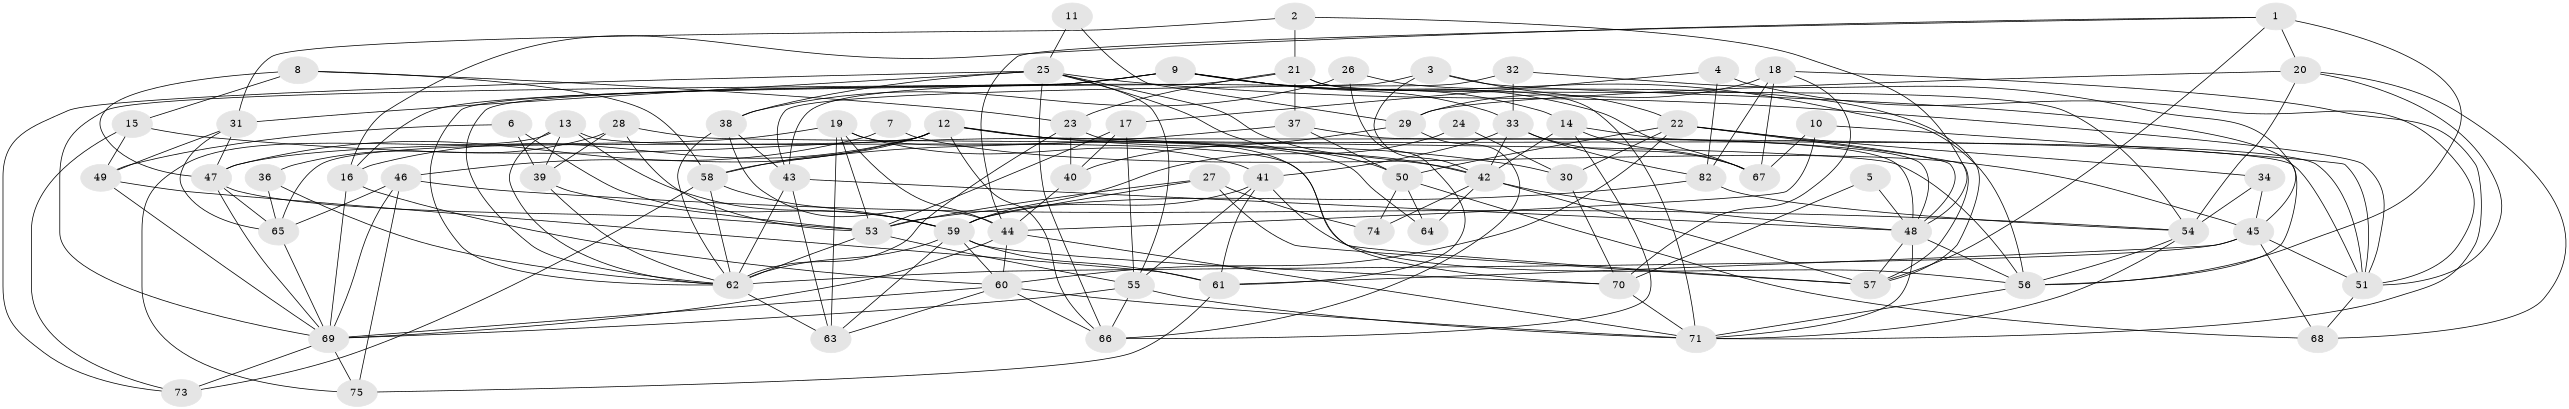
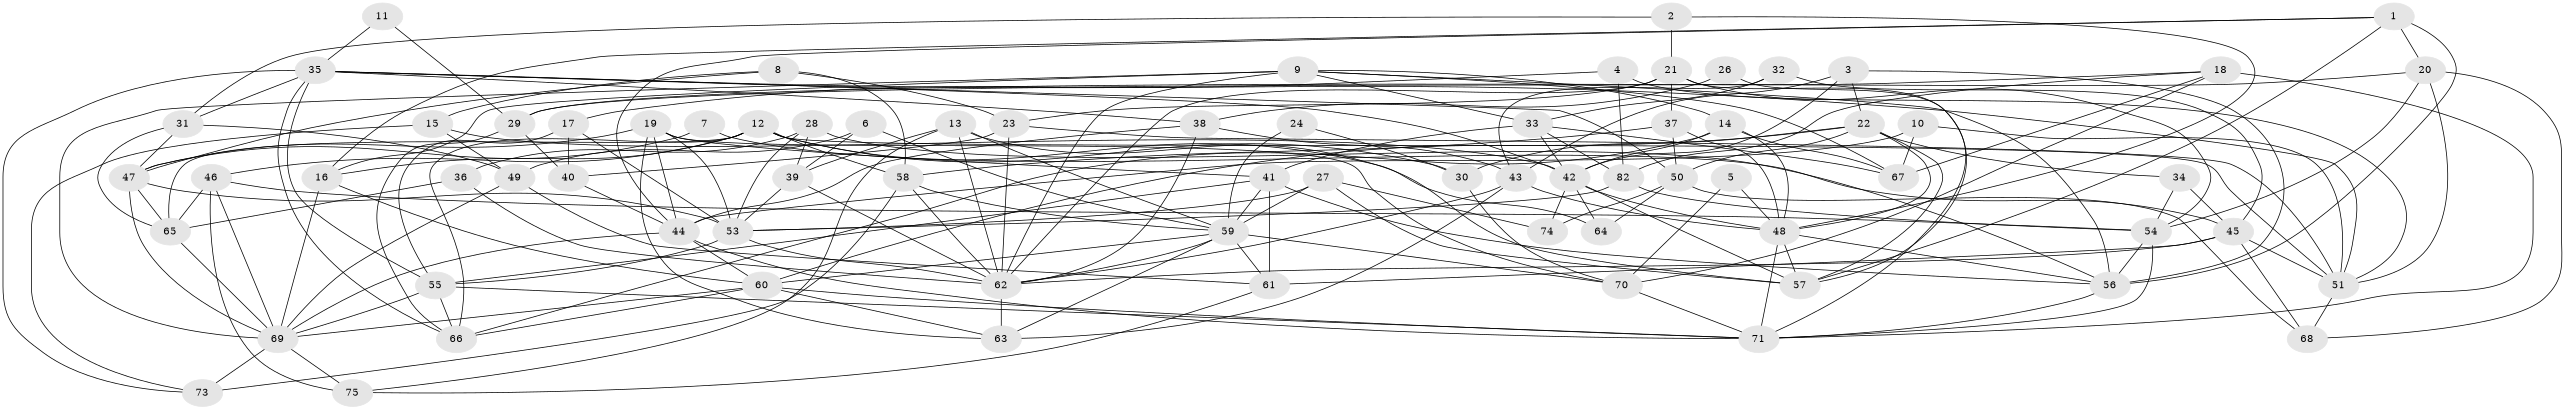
(1044, 70) -> (315, 70)
(1460, 237) -> none
